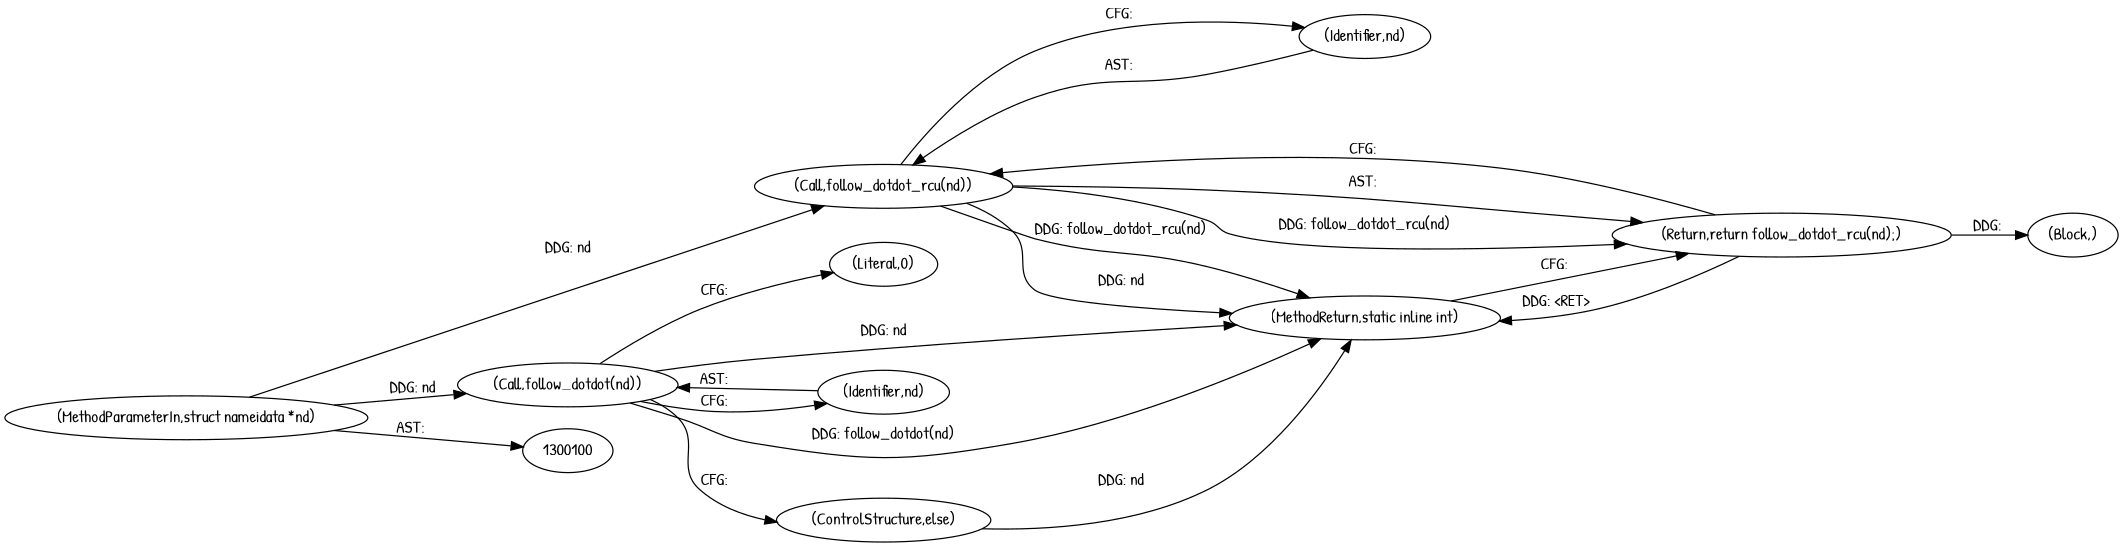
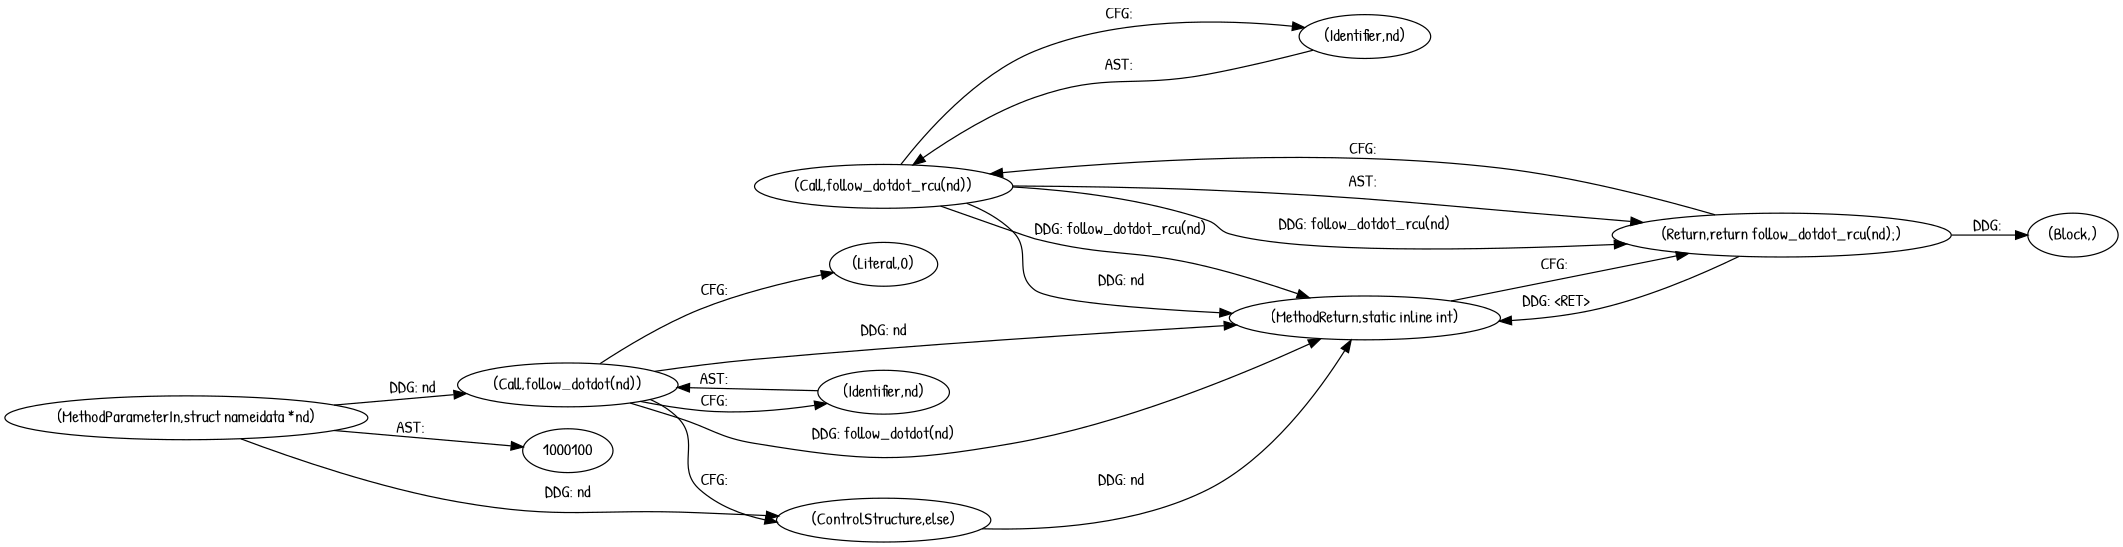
(531, 303) -> (499, 508)
(568, 451) -> (568, 451)
